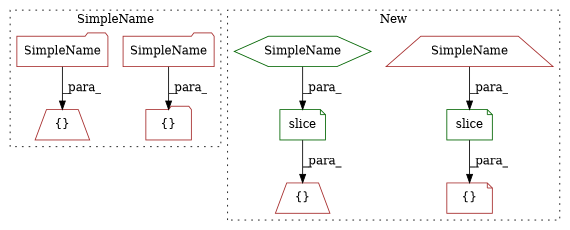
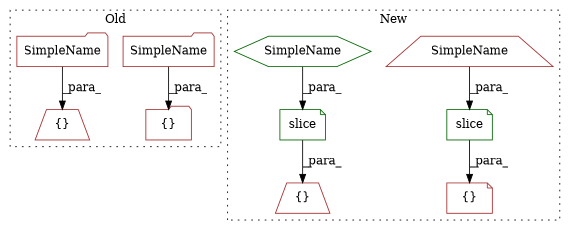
(115, 20) -> (115, 20)
